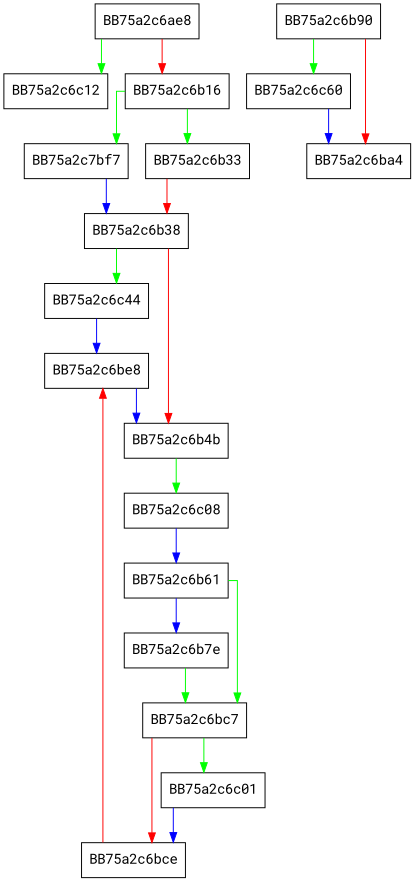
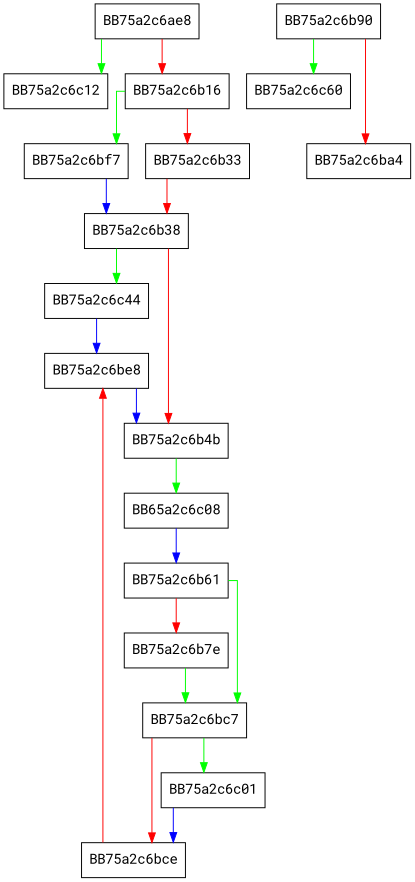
(187, 121) -> (187, 121)
(329, 121) -> none
(76, 161) -> (76, 161)
(176, 511) -> (176, 511)
(176, 611) -> (176, 611)
